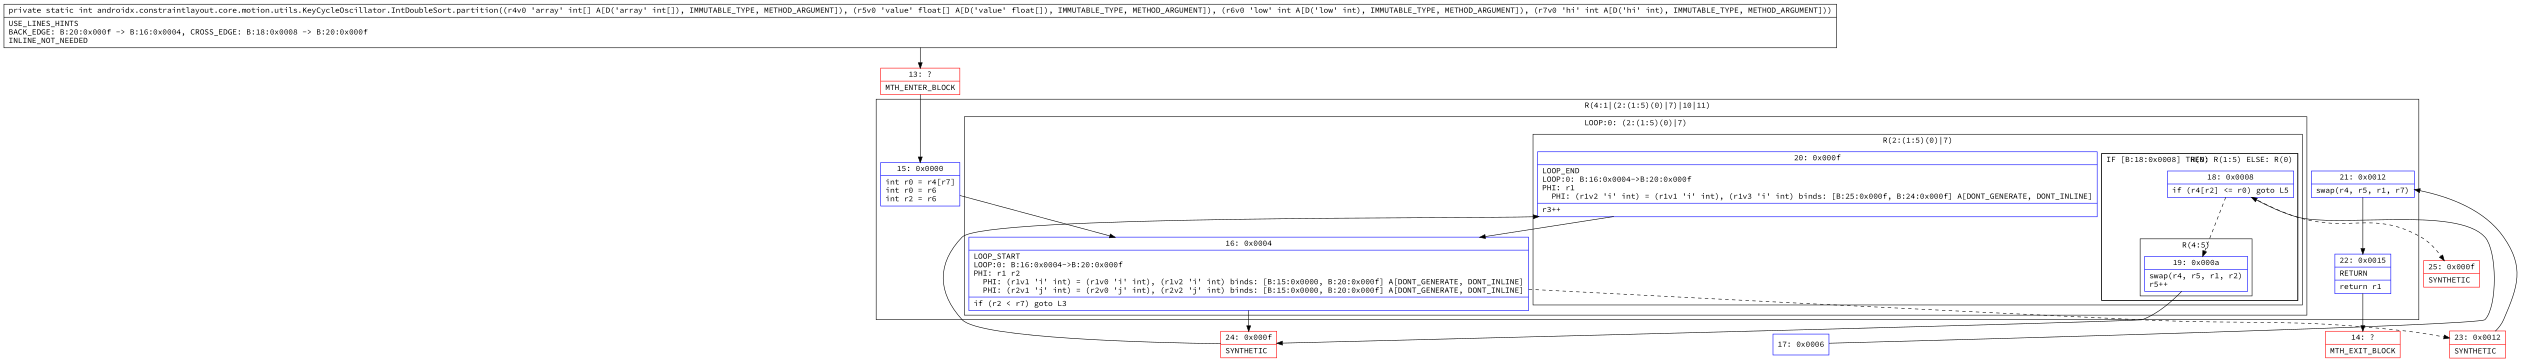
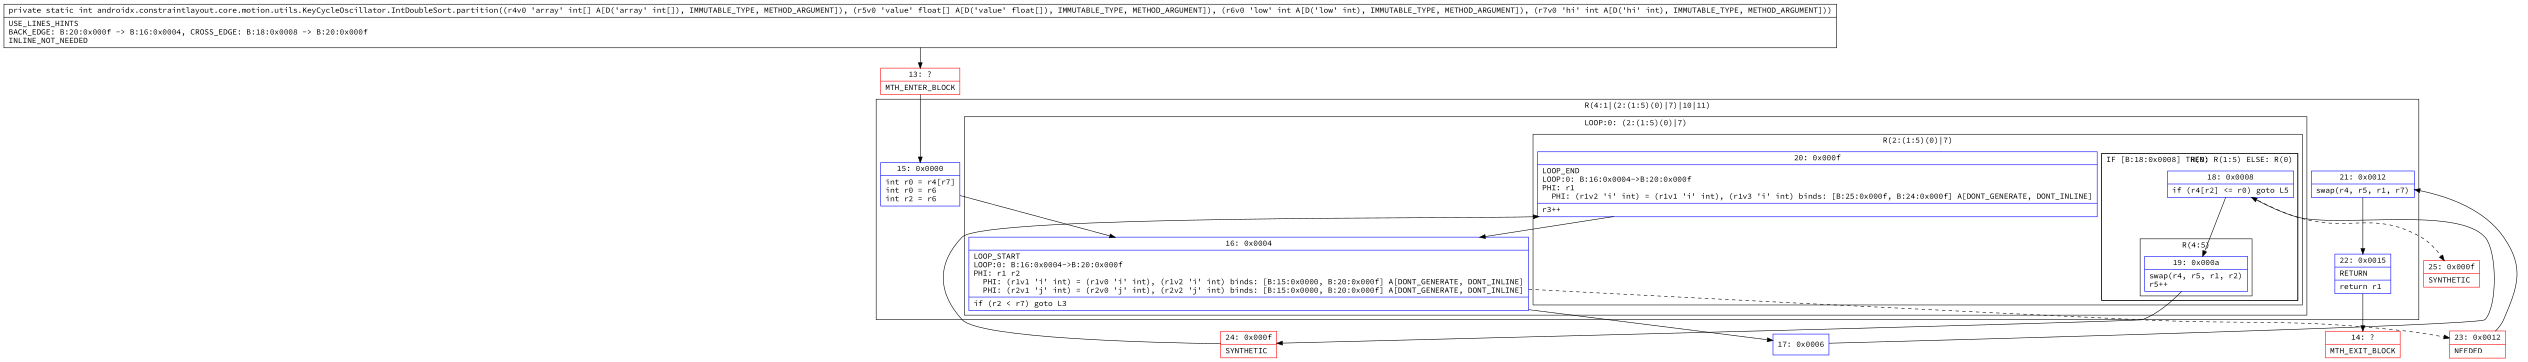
(2215, 224) -> (2215, 224)
(1249, 318) -> (1648, 325)
(2475, 351) -> (2468, 351)
